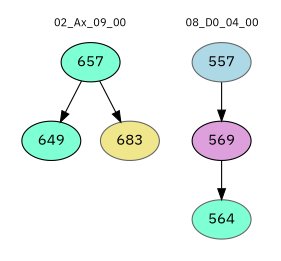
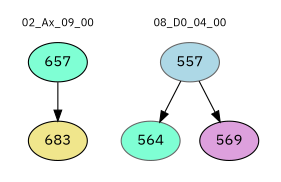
(51, 141) -> none
(130, 141) -> (58, 141)
(222, 175) -> (173, 97)
